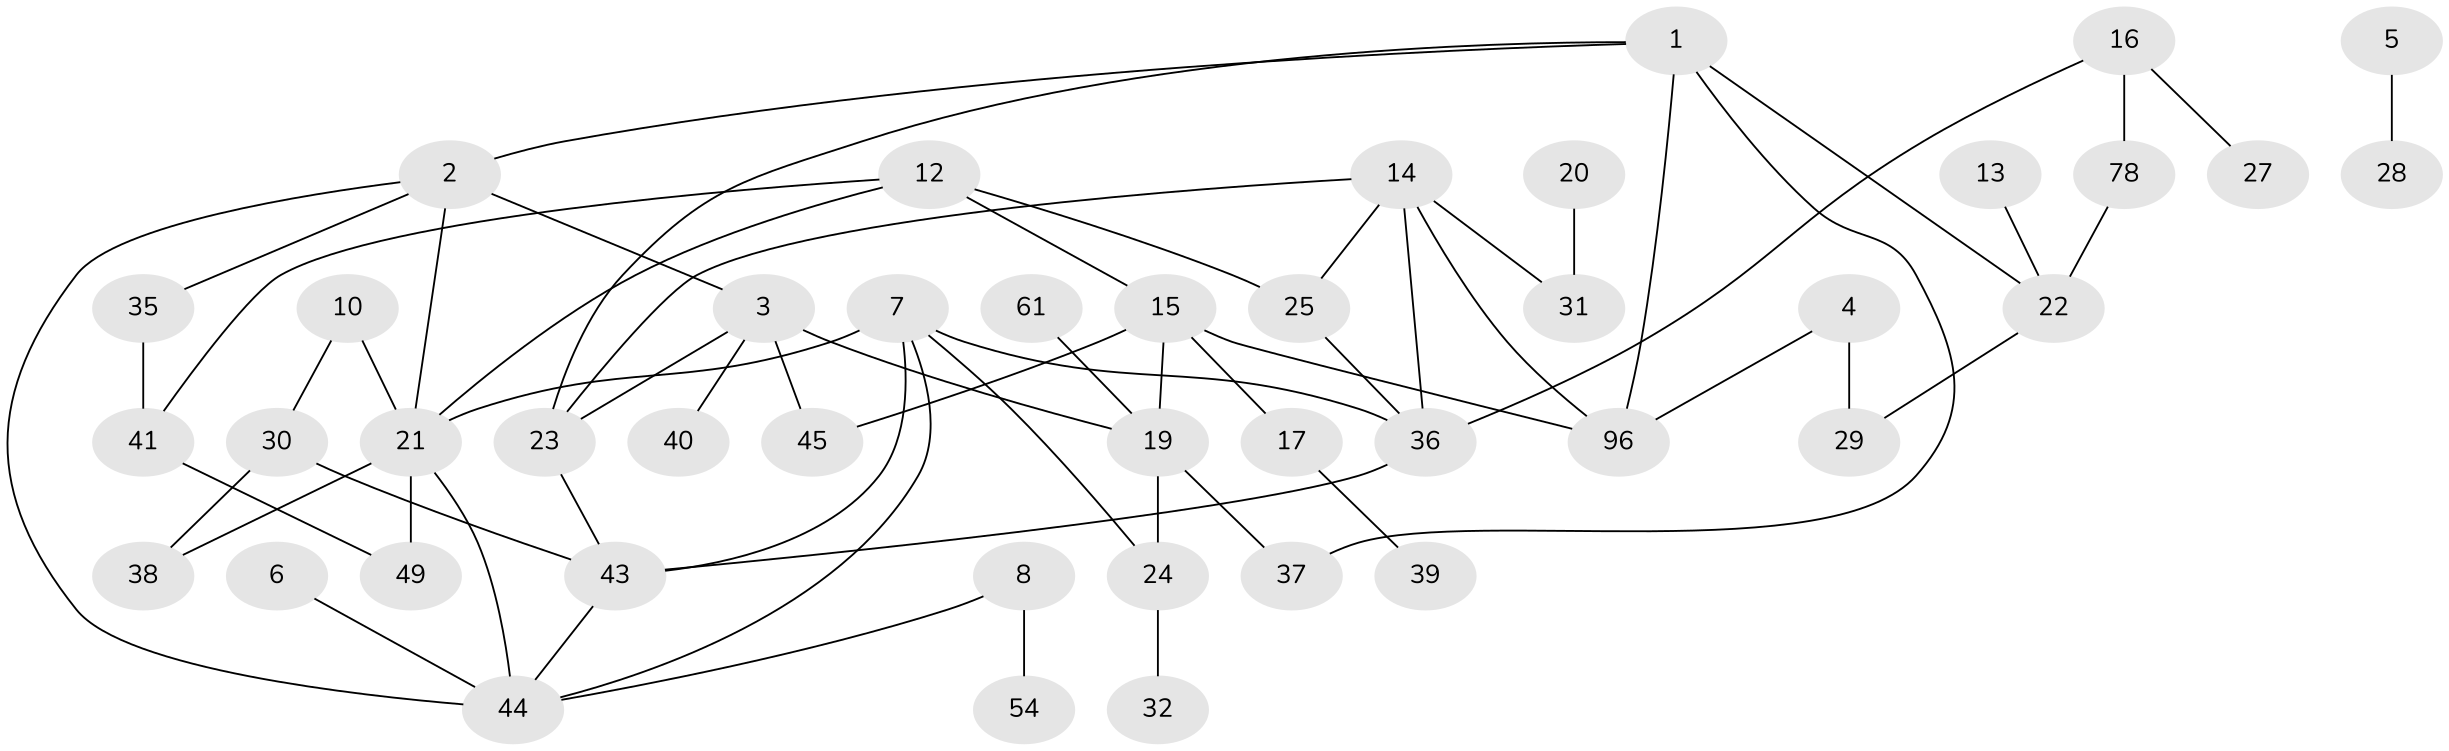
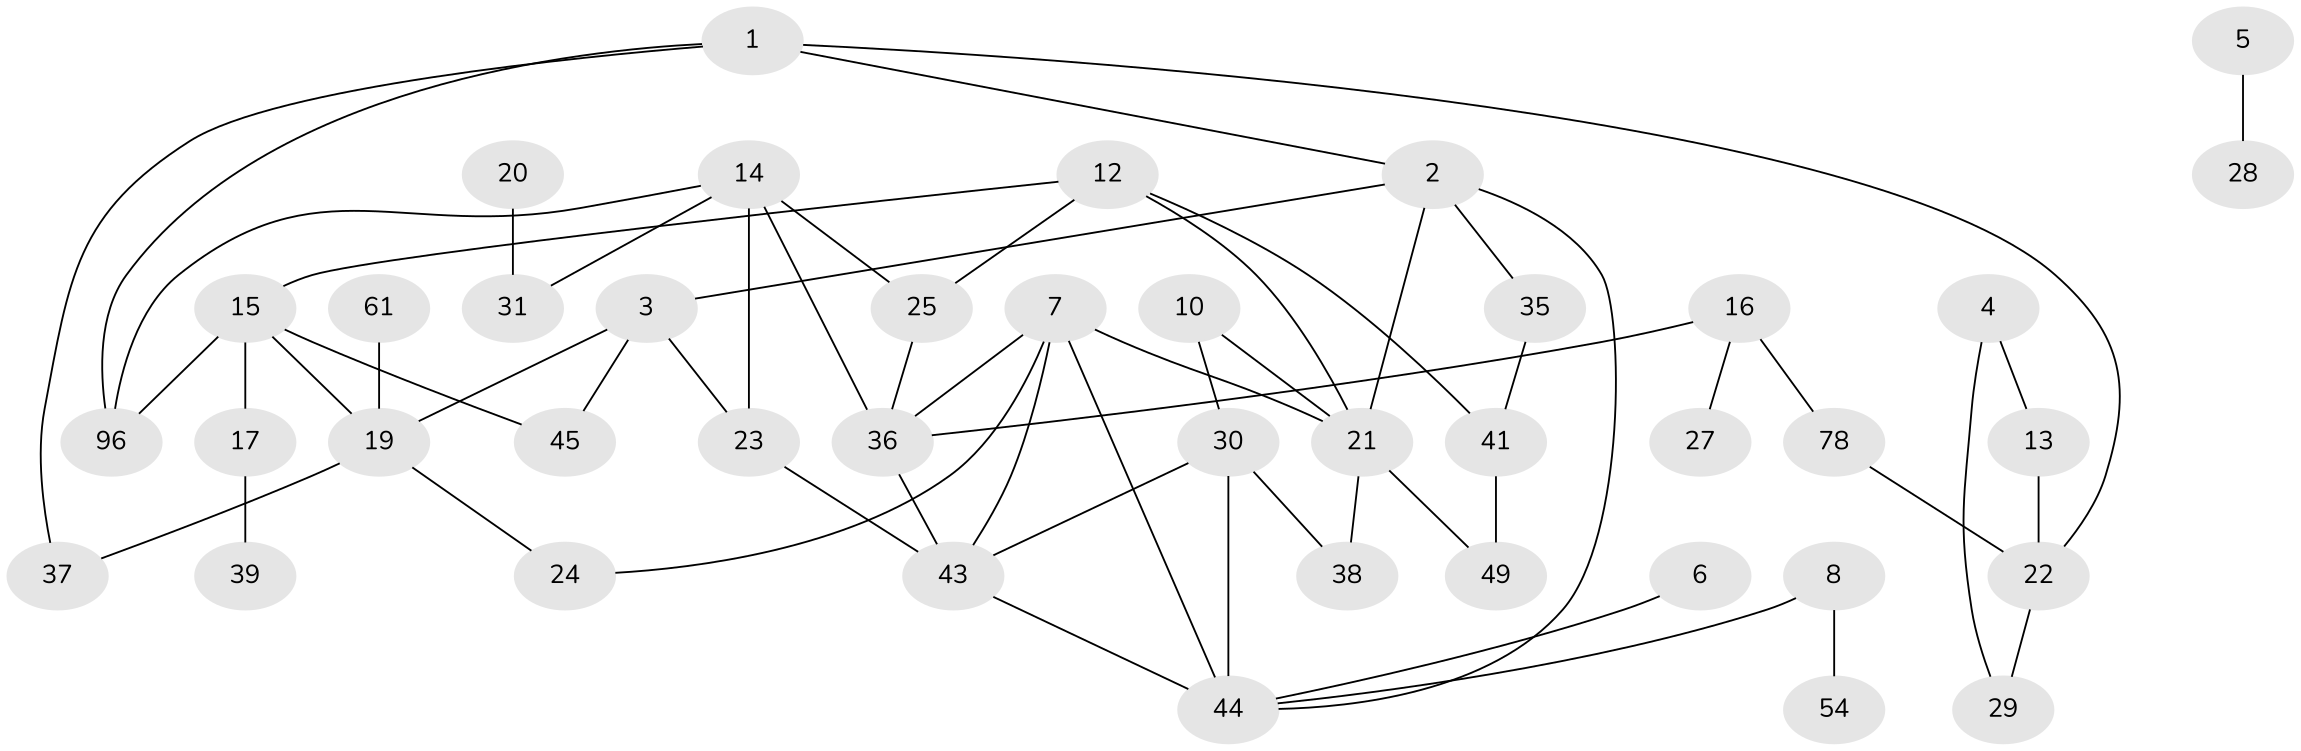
(1028, 99) -> none
(1734, 375) -> (2013, 375)
(678, 442) -> none
(487, 569) -> (1228, 576)
(1158, 710) -> none
